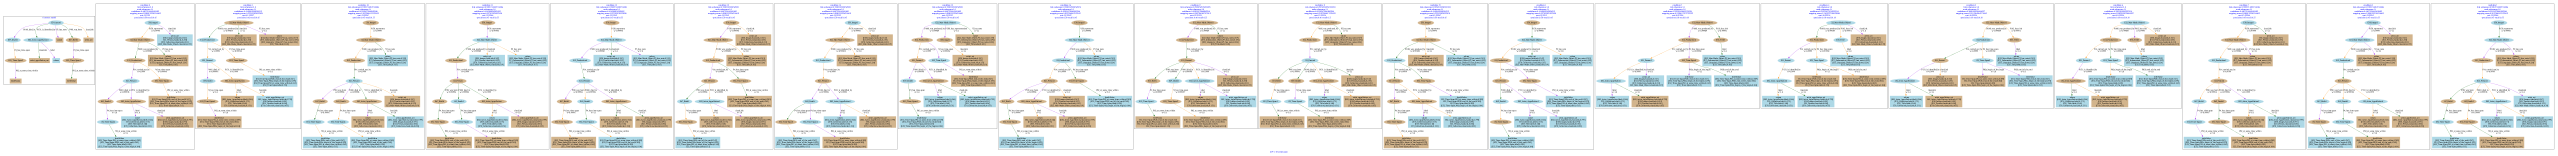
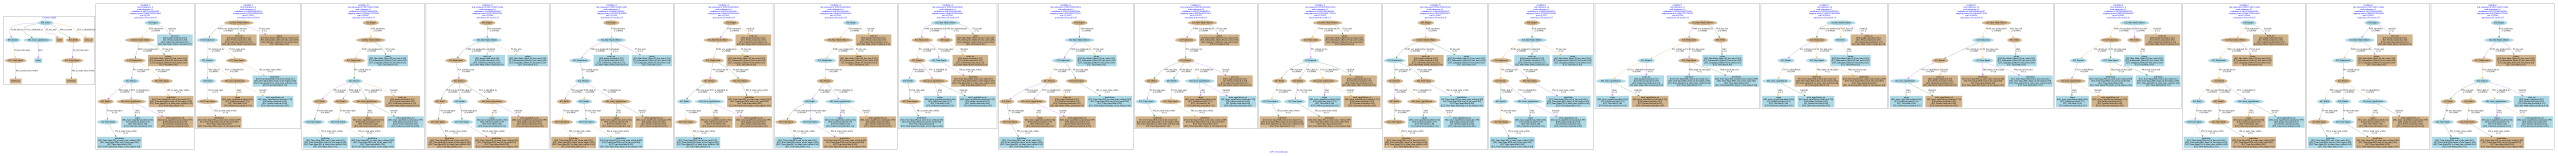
(90, 30) -> (86, 30)
(39, 61) -> none
